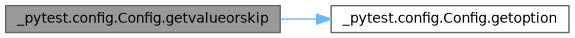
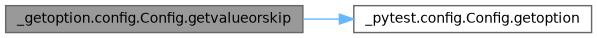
(143, 19) -> (154, 19)
